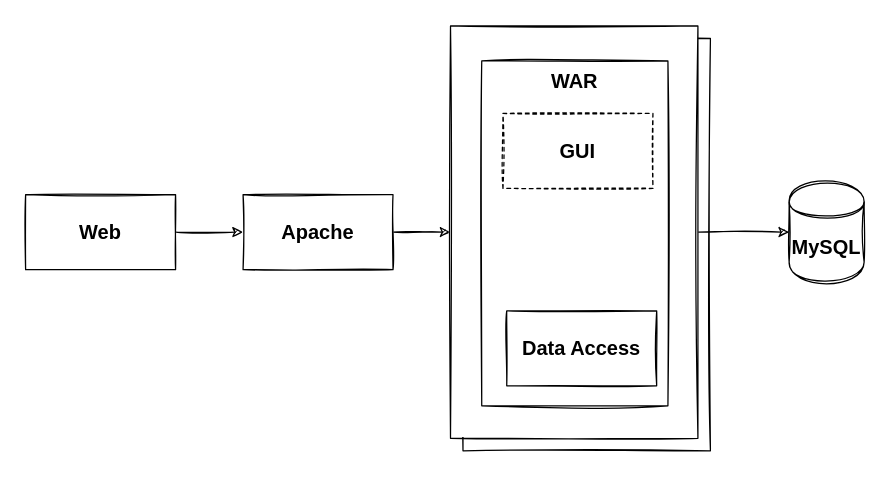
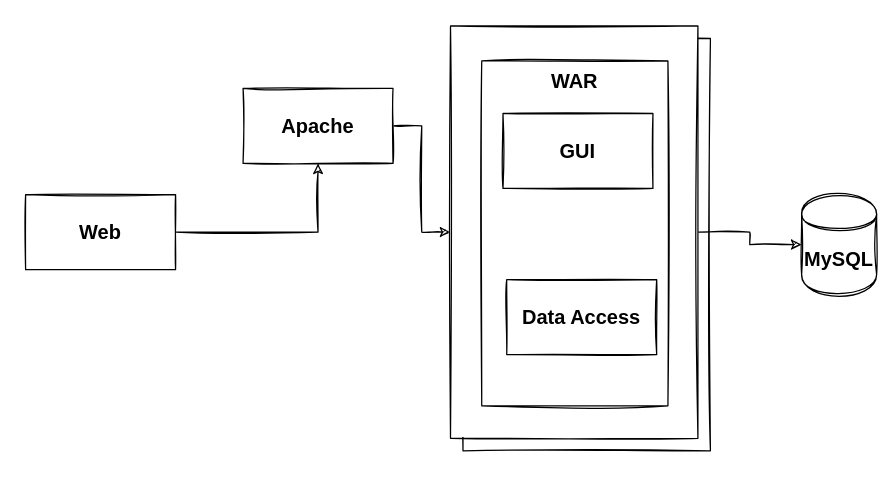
(578, 151) -> (578, 151)
(318, 232) -> (318, 126)
(827, 232) -> (839, 244)
(582, 348) -> (582, 317)
